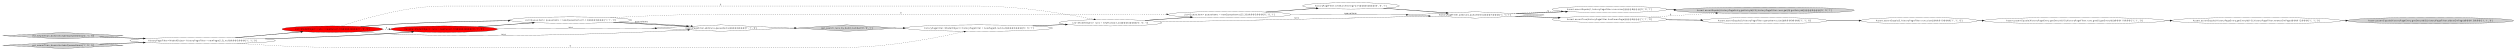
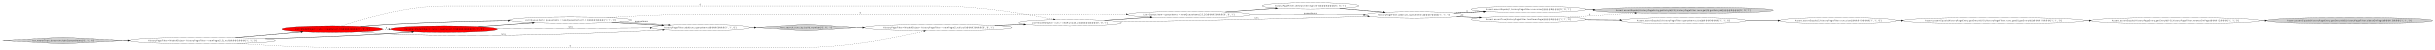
(1475, 15) -> (1414, 15)
(721, 28) -> (701, 28)
(63, 45) -> none
